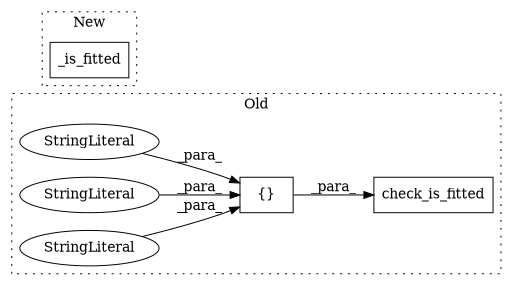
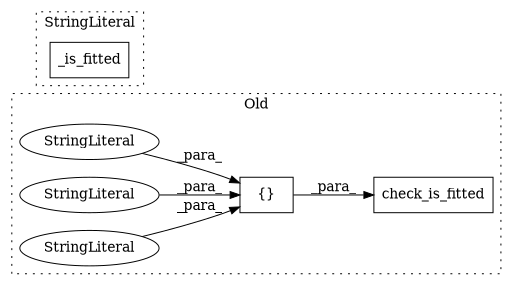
(89, 23) -> (90, 23)
